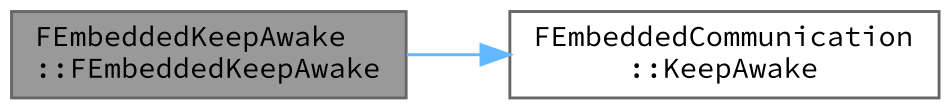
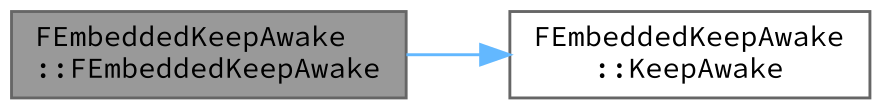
(724, 55) -> (690, 55)
